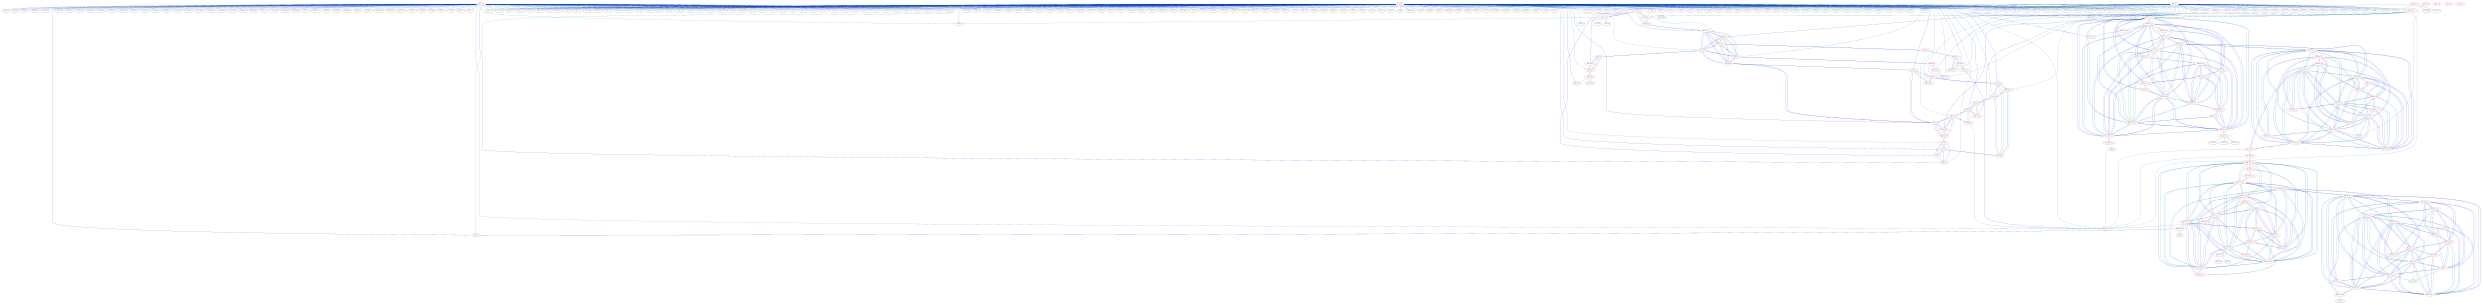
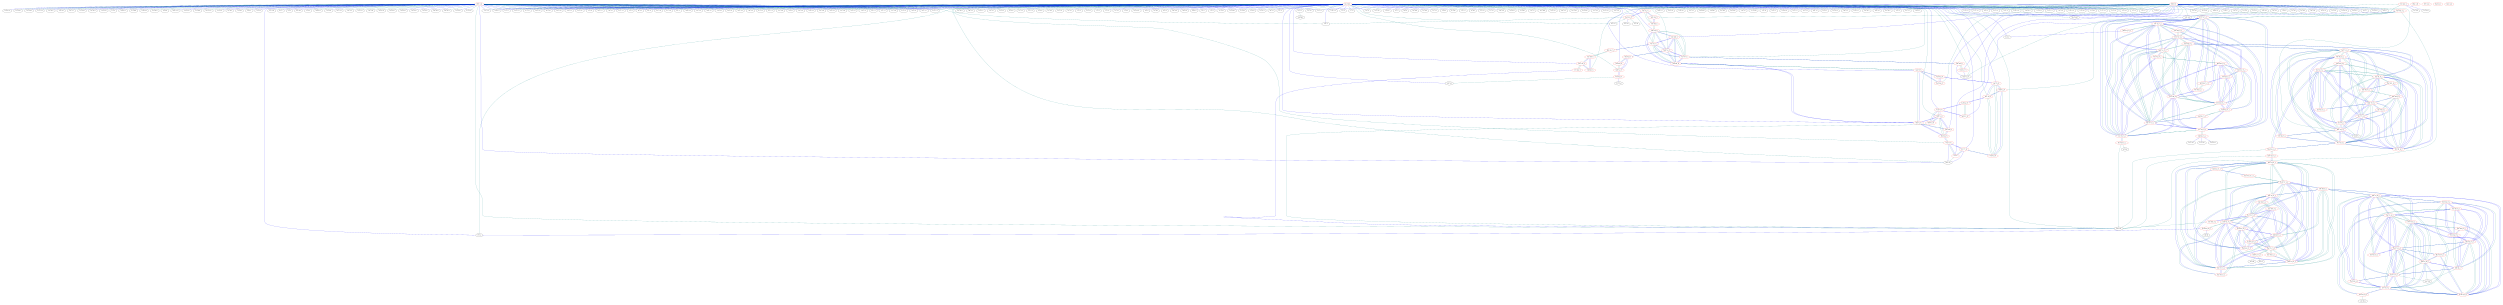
(897, 11) -> none
